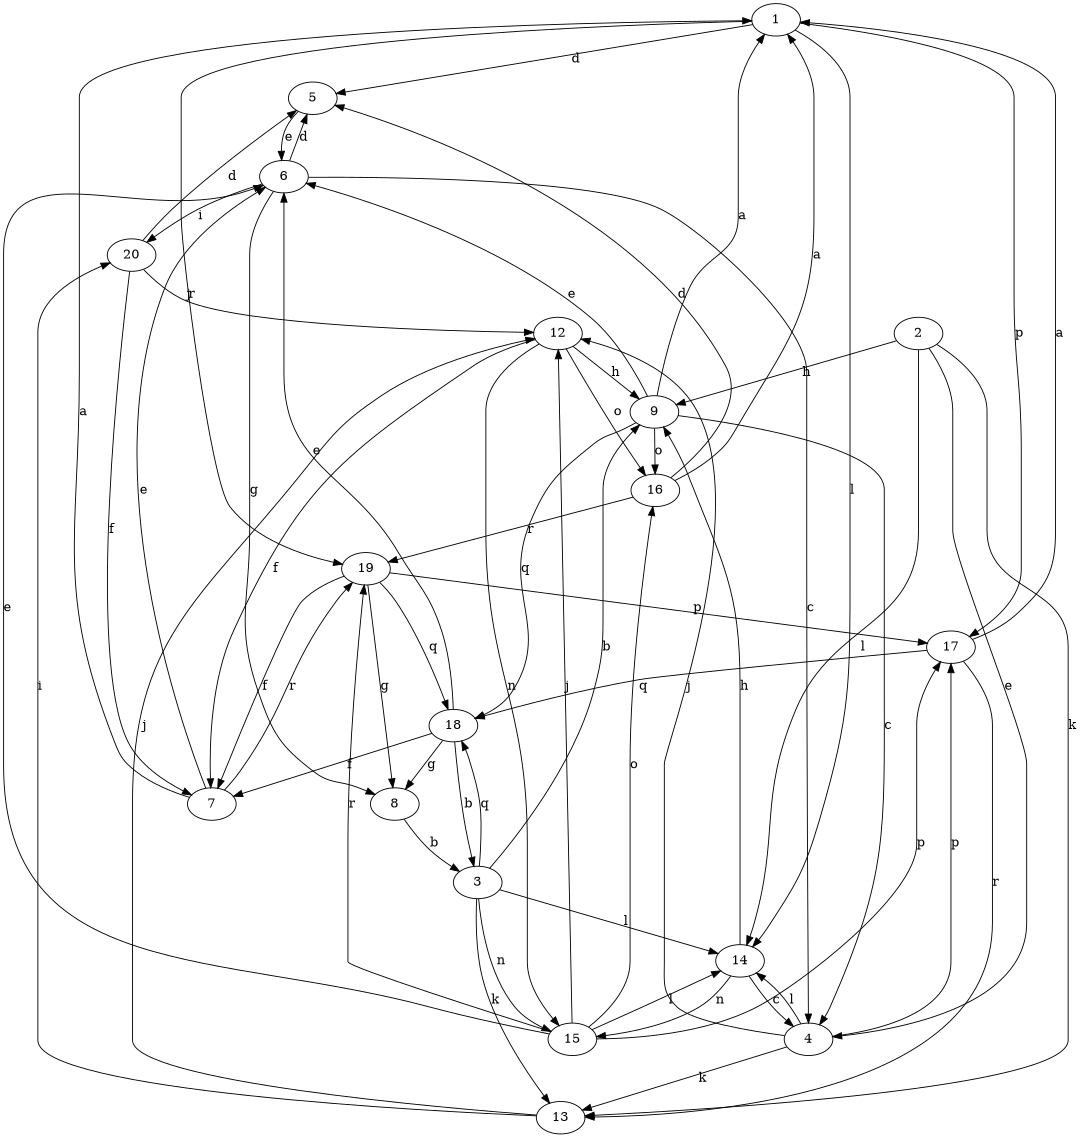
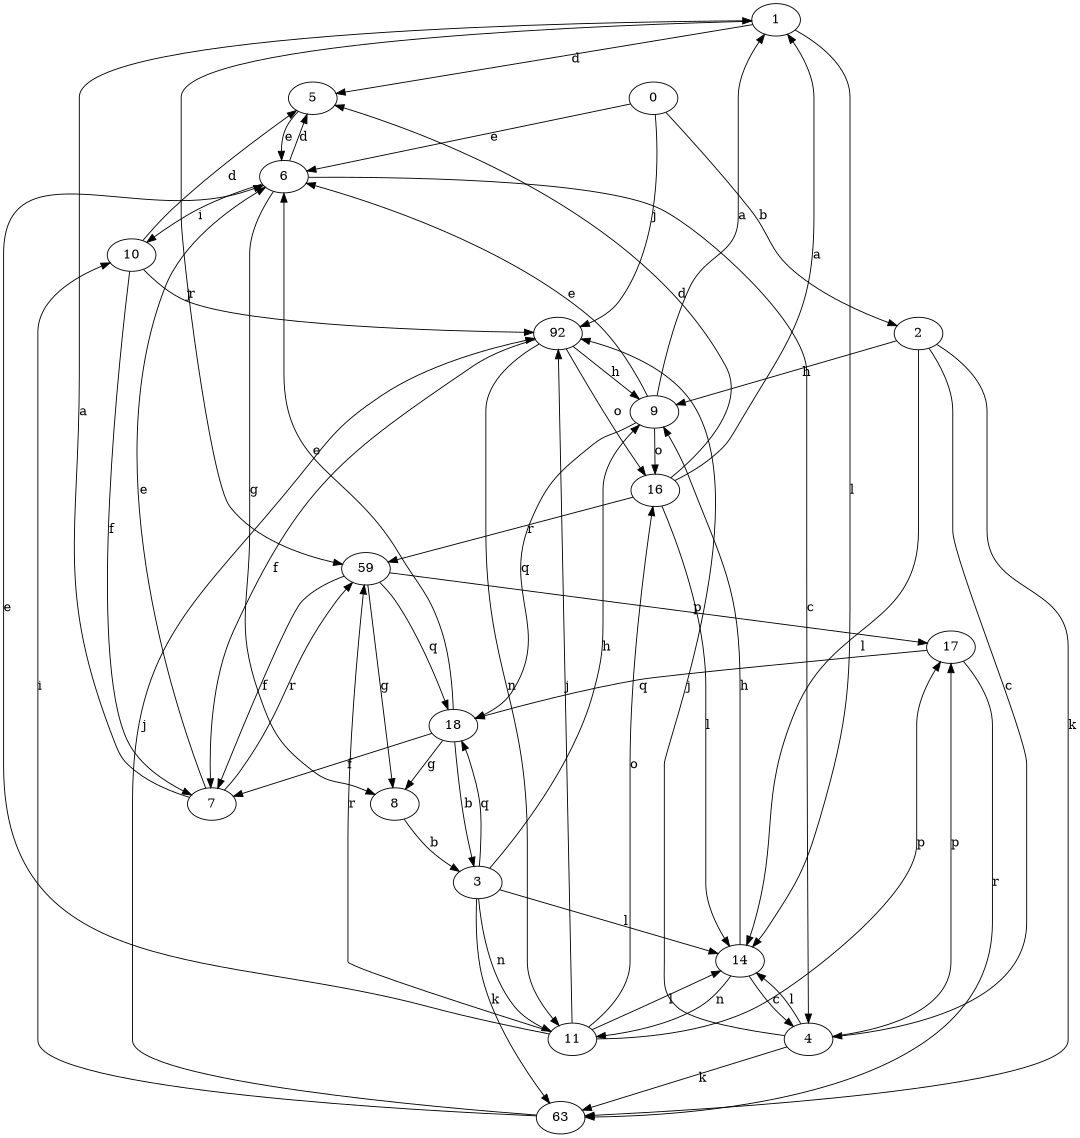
none -> (654, 98)
(1056, 254) -> none
(132, 255) -> (132, 255)
(1014, 256) -> none
(558, 334) -> (558, 334)
(366, 569) -> (366, 569)
(884, 644) -> none
(607, 647) -> (607, 647)
(1009, 686) -> (1009, 686)
none -> (706, 721)
(572, 1039) -> (572, 1039)
(561, 1118) -> (561, 1118)
